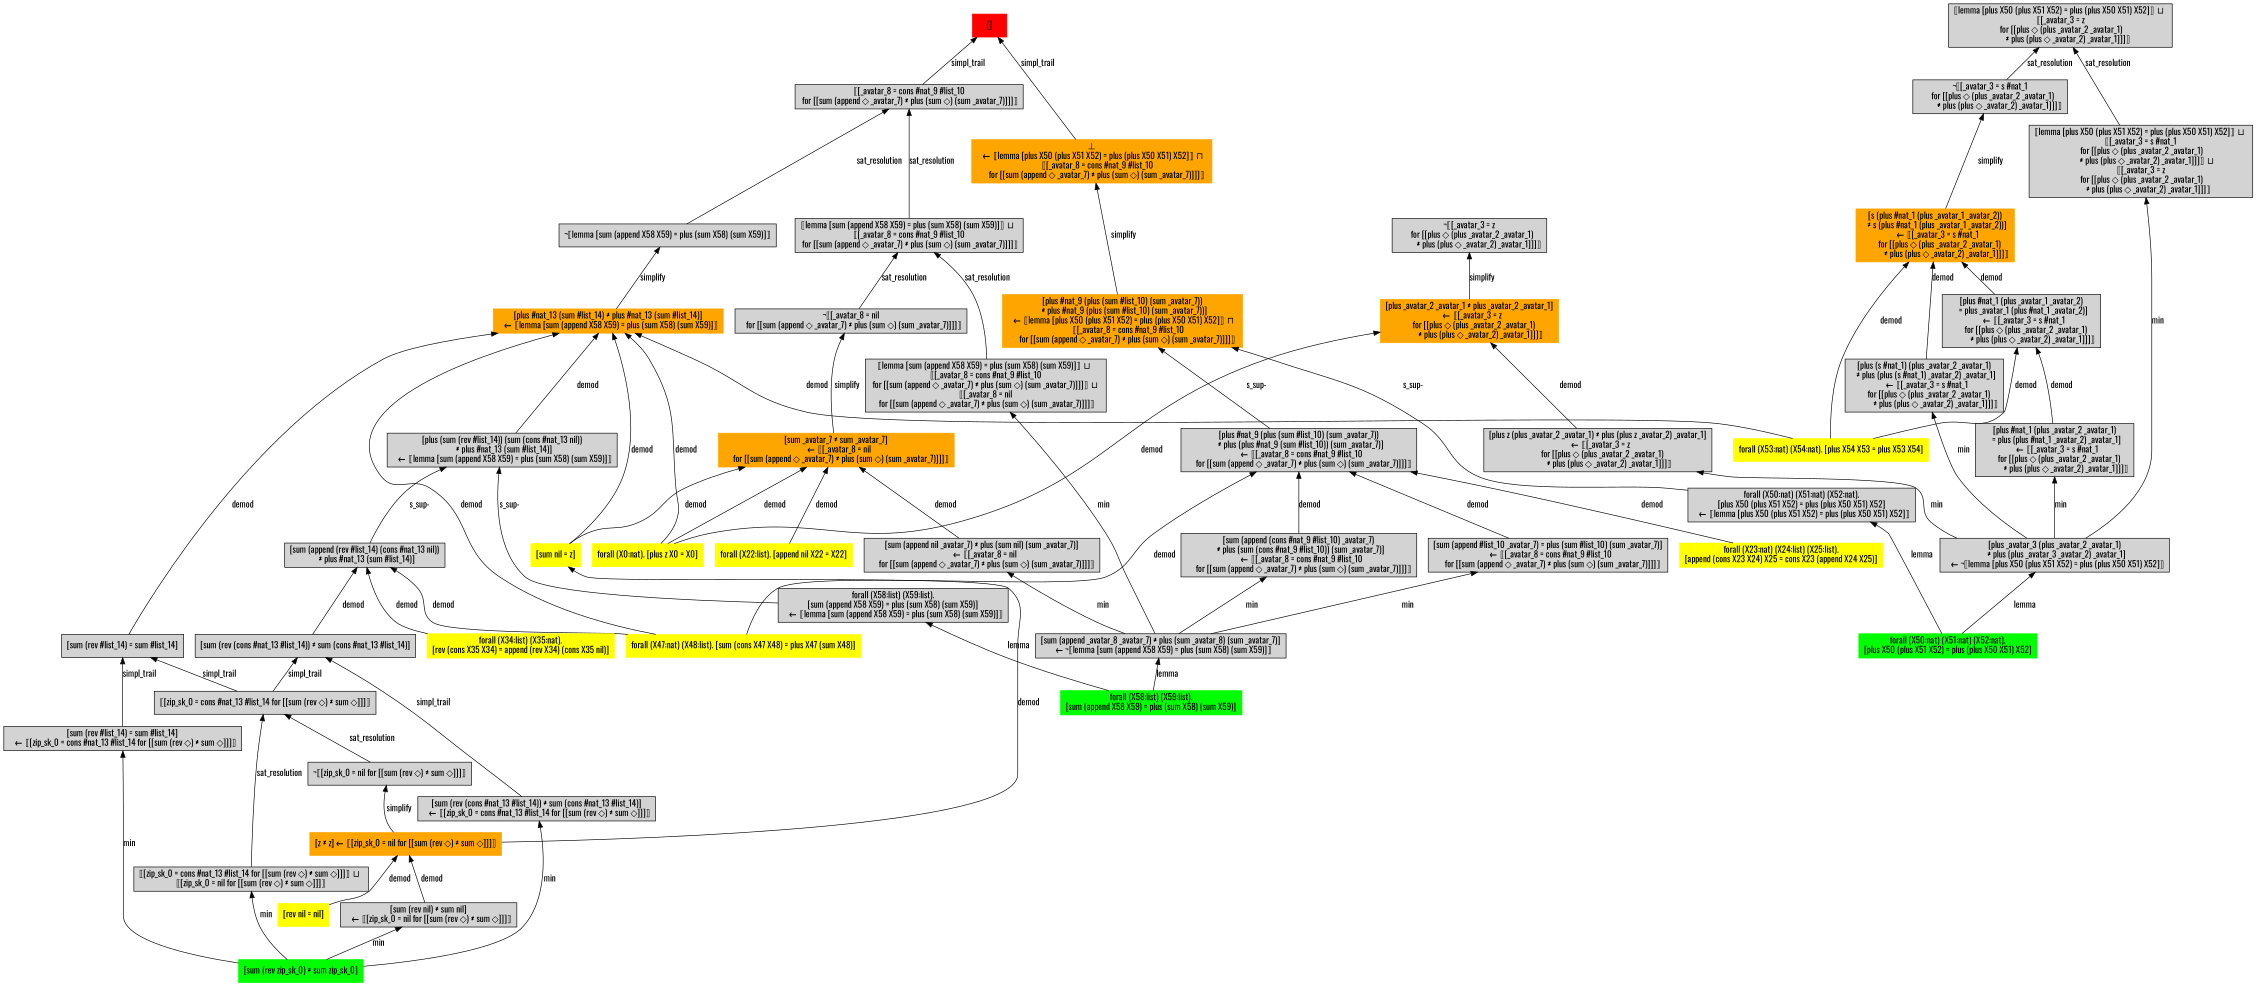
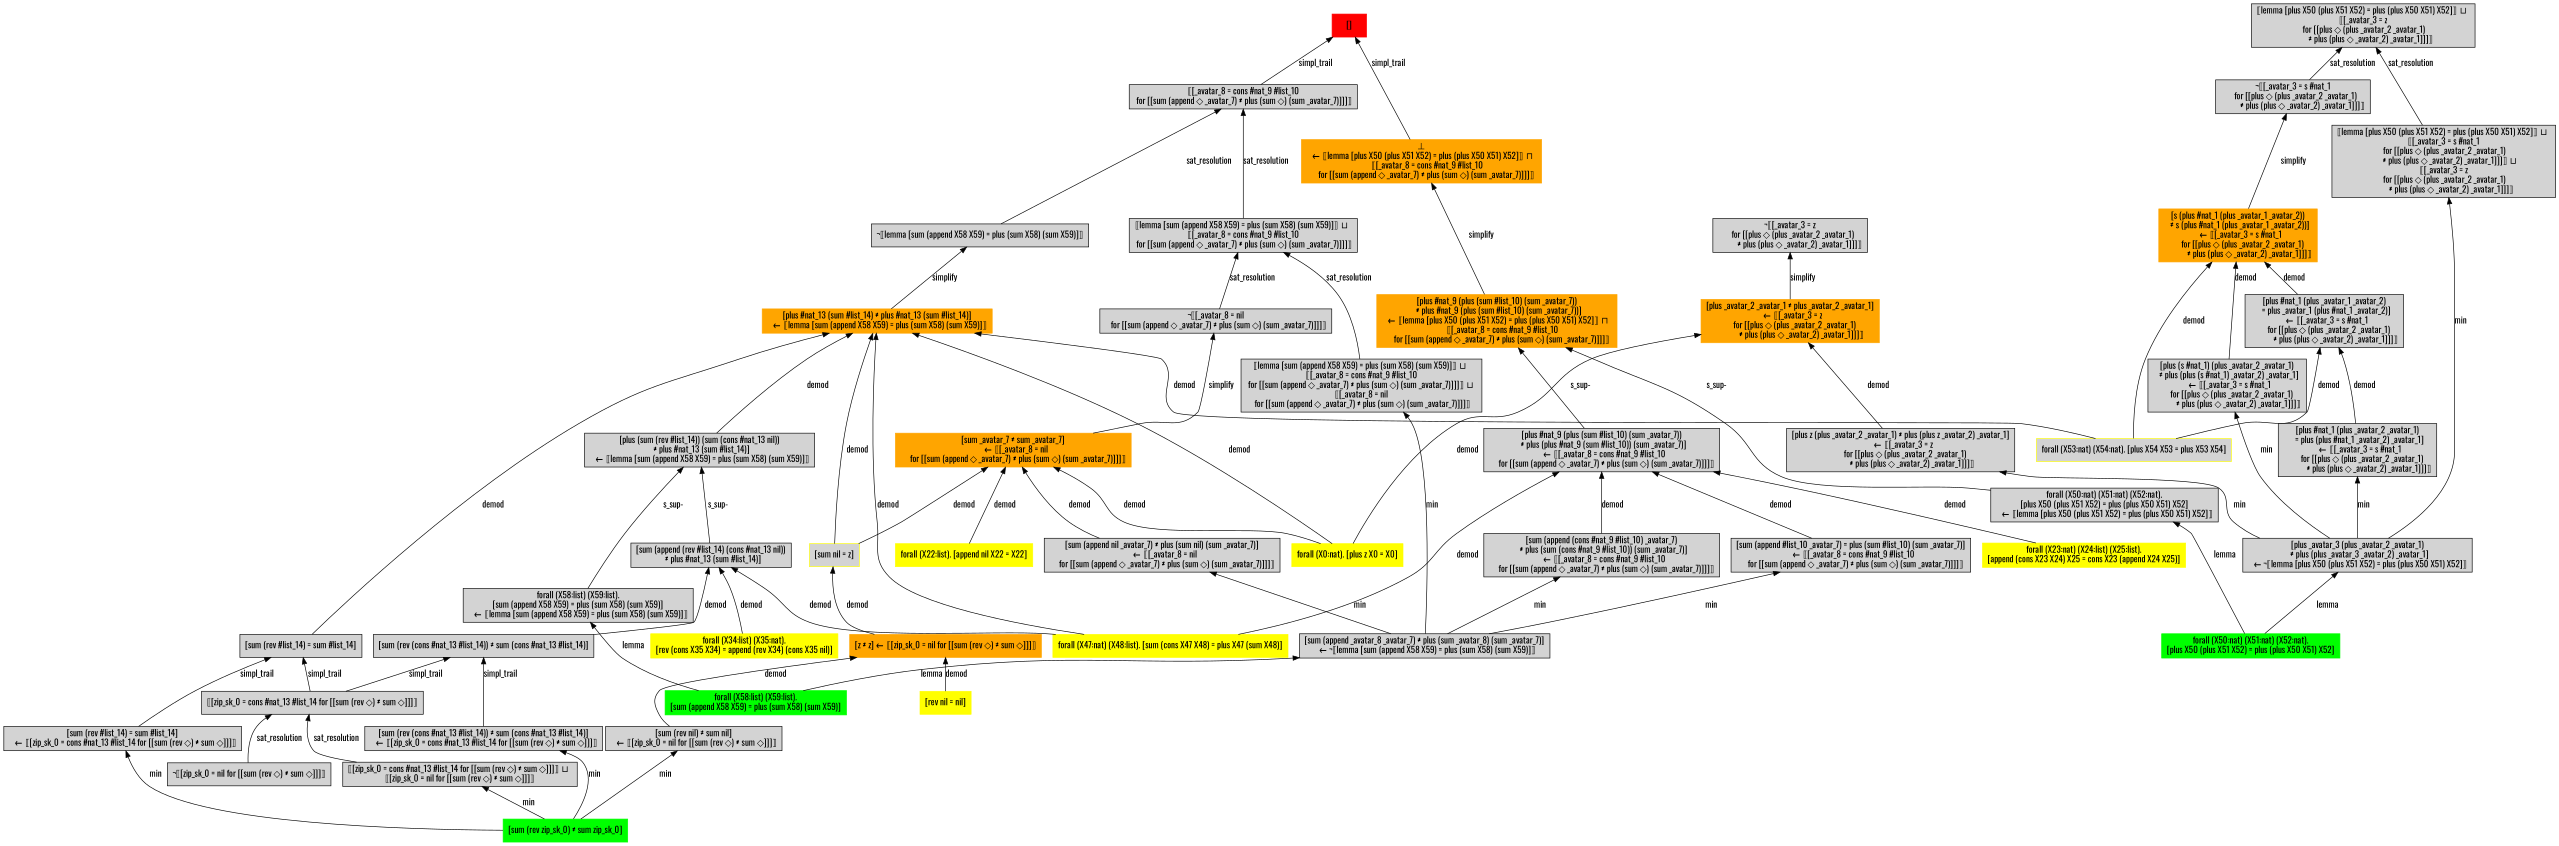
(1831, 450) -> (2134, 450)
(556, 555) -> (834, 555)
(385, 813) -> none
